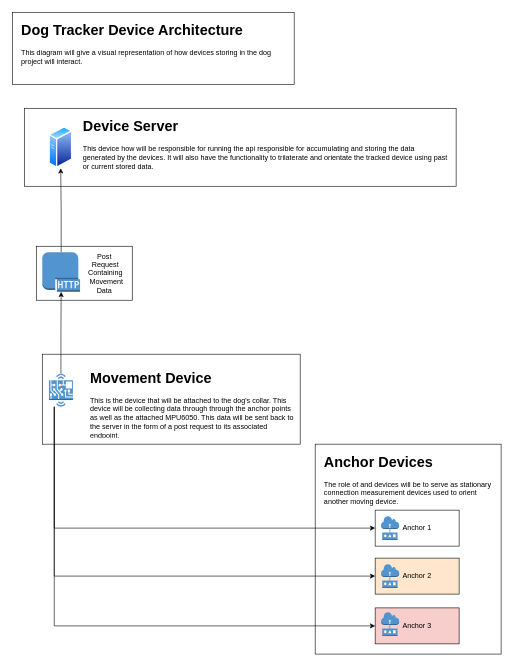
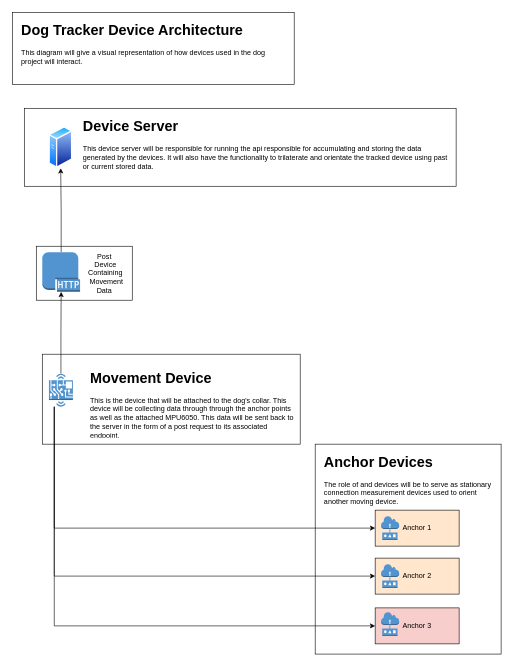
(154, 25) -> (154, 25)
(266, 126) -> (266, 126)
(106, 273) -> (106, 273)
(417, 528) -> (417, 528)
